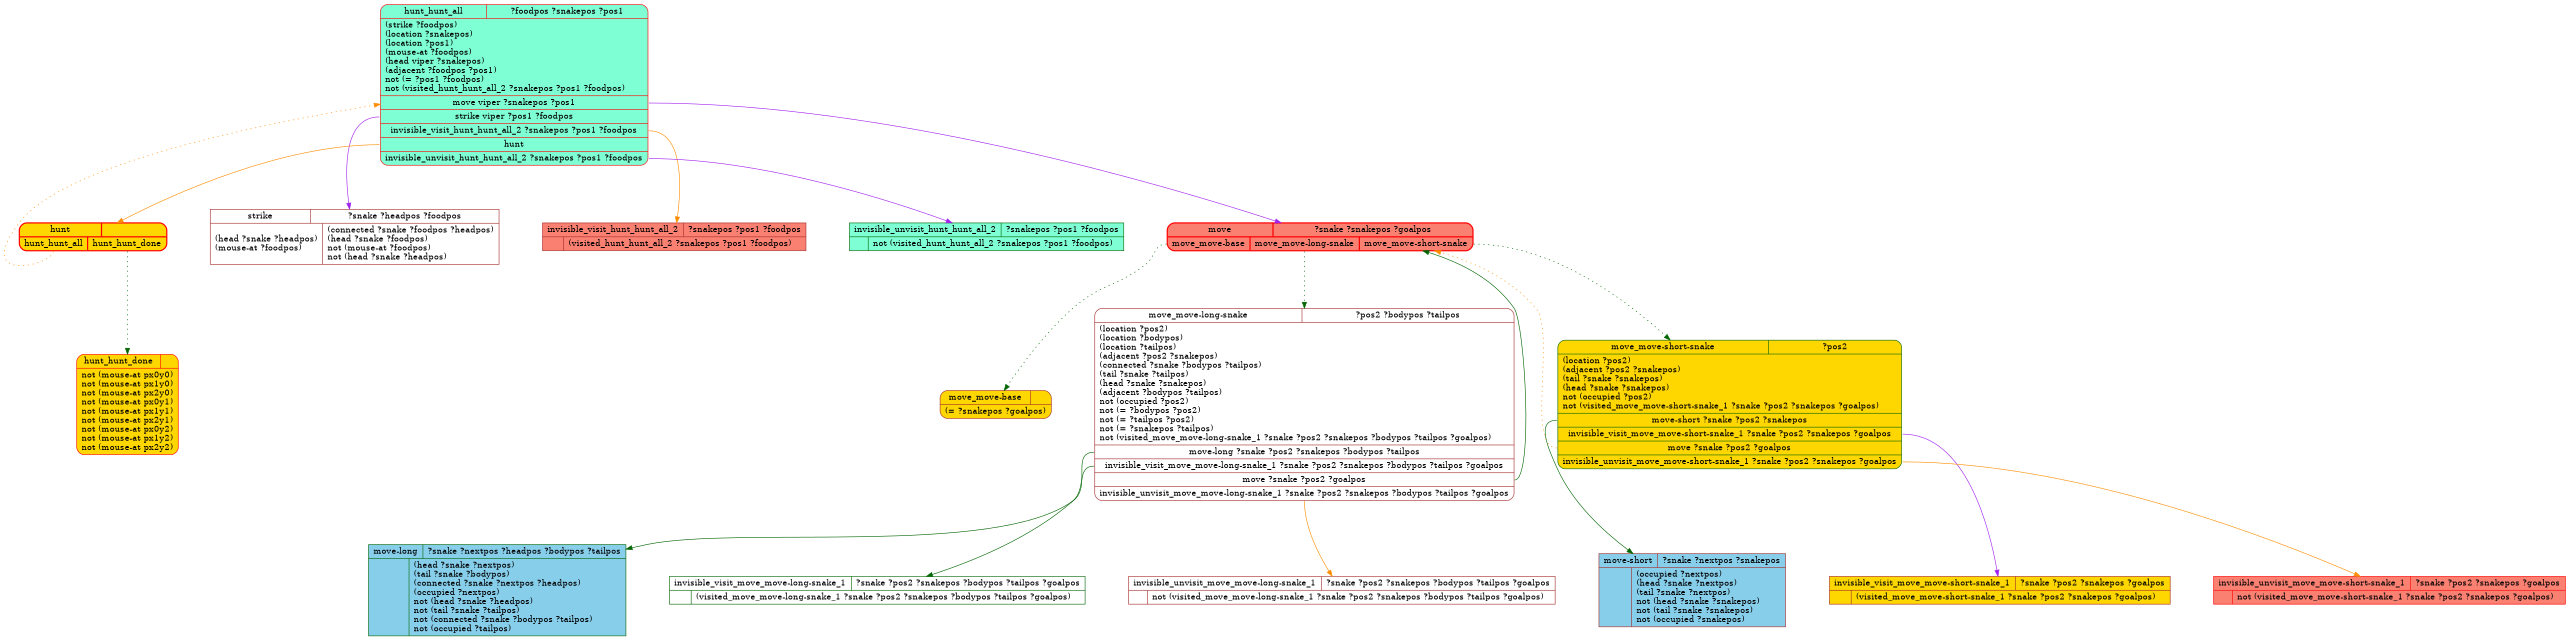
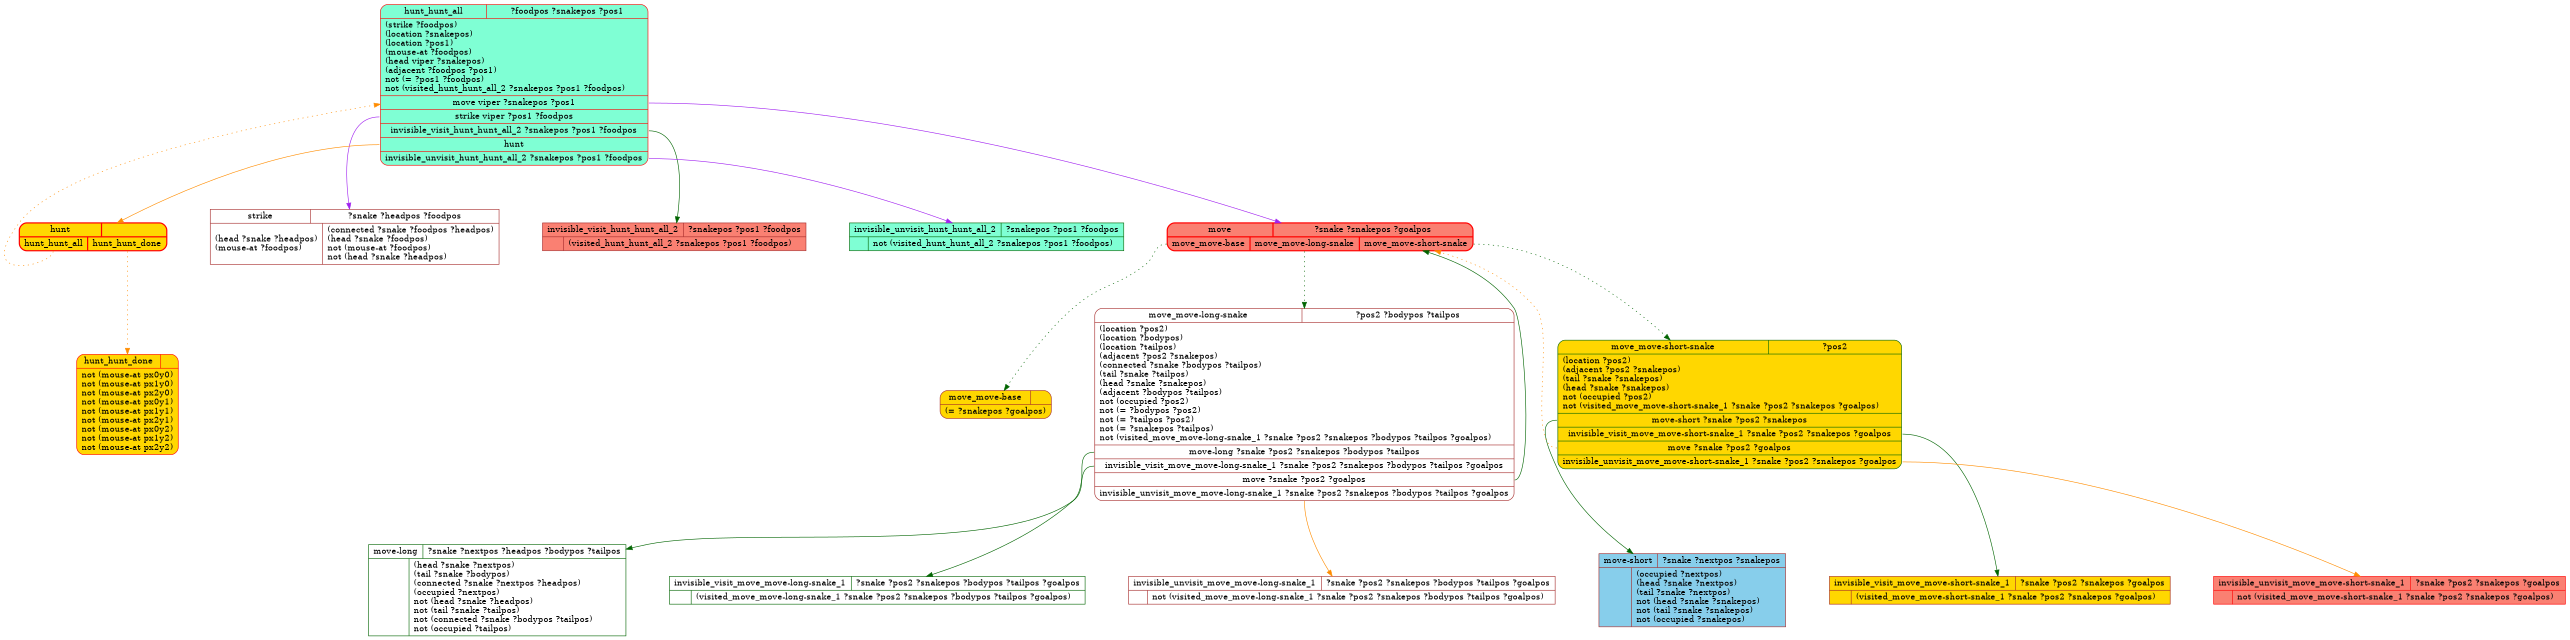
(678, 166) -> (678, 166)
(127, 300) -> (127, 300)
(1970, 485) -> (1970, 485)
(497, 590) -> (497, 590)
